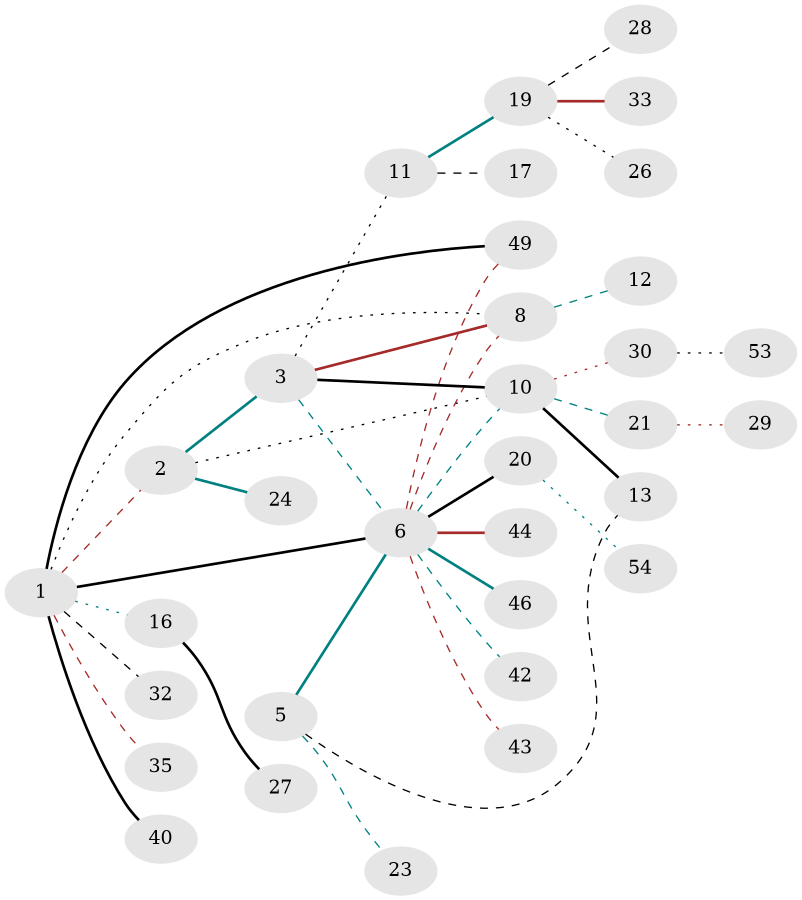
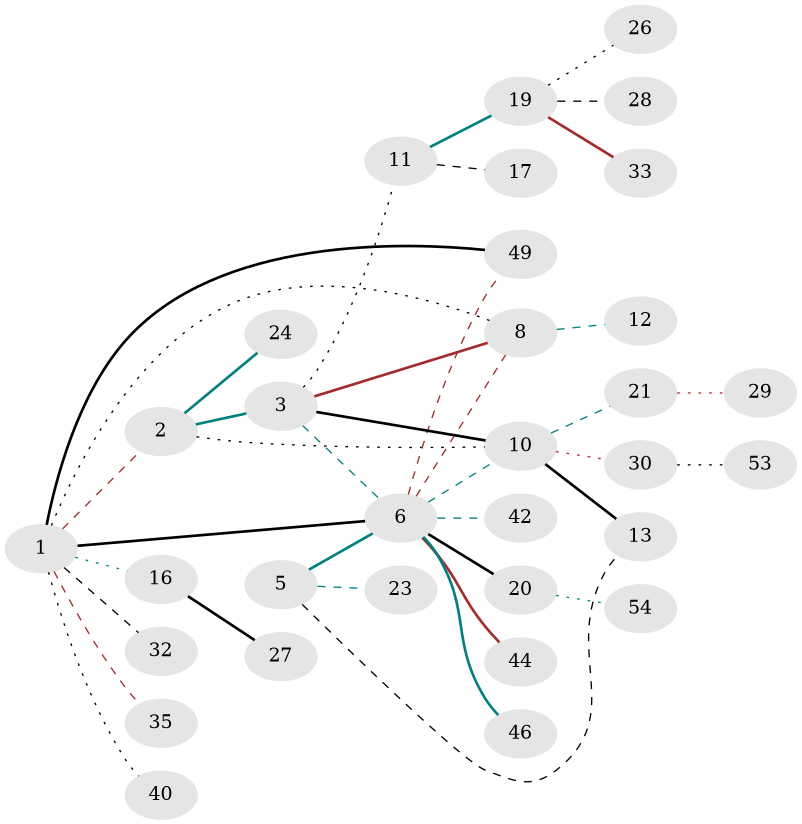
(84, 723) -> (84, 679)
(521, 749) -> none
